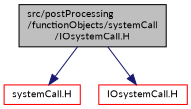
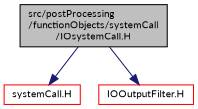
(143, 95) -> (146, 95)
